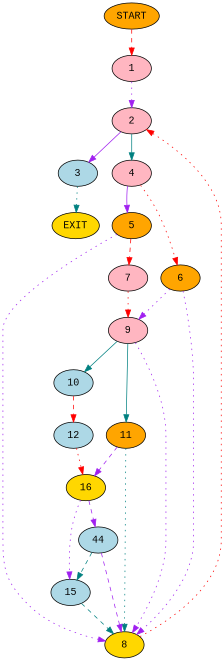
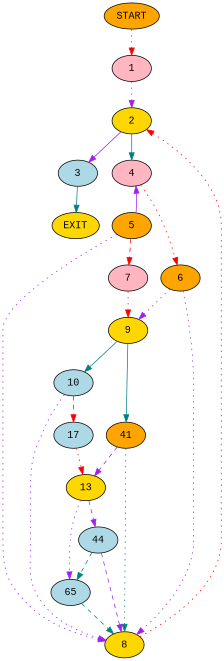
(132, 39) -> (132, 39)
(132, 121) -> (132, 121)
(77, 196) -> (77, 196)
(127, 196) -> (137, 203)
(128, 330) -> (128, 330)
(74, 435) -> (74, 435)
(126, 435) -> (126, 435)
(166, 485) -> (31, 530)
(86, 488) -> (86, 488)
(71, 592) -> (71, 592)
